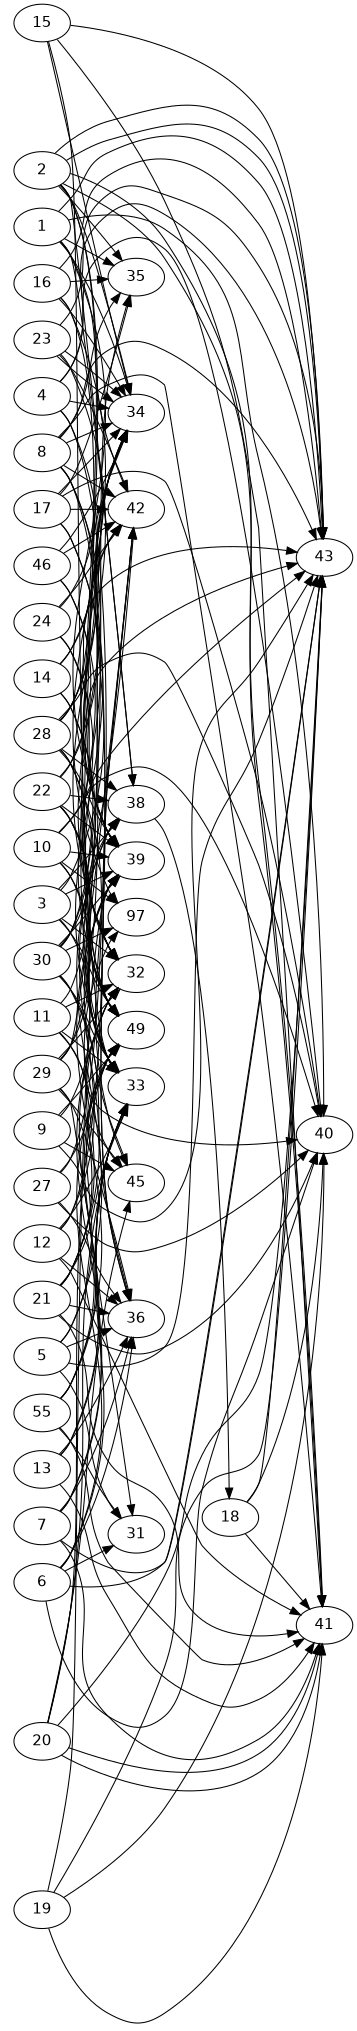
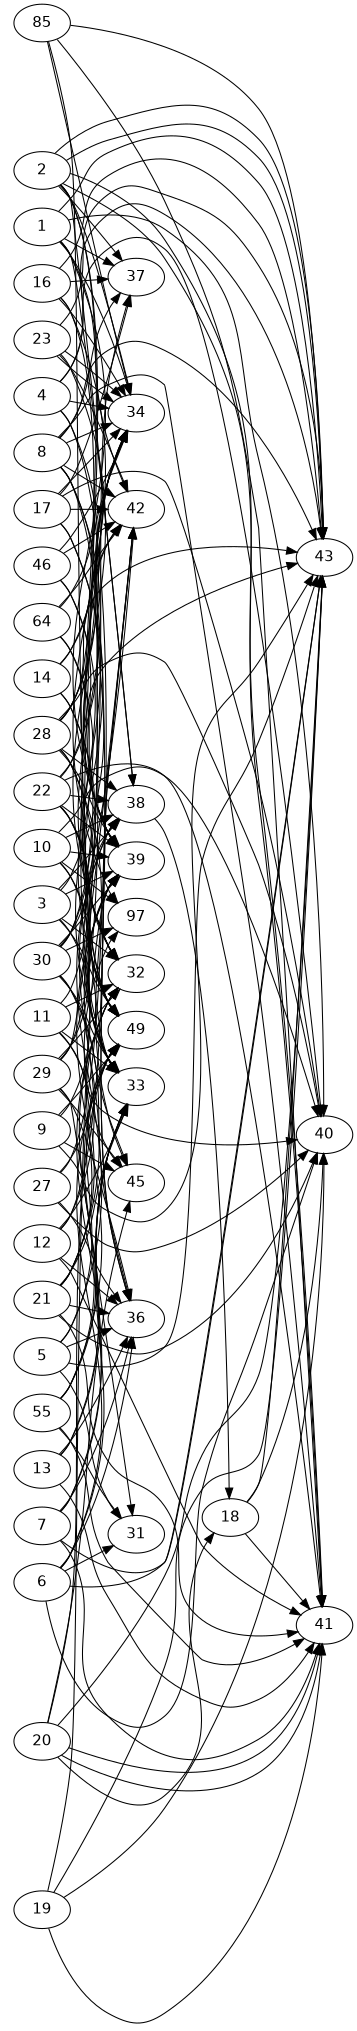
(42, 23) -> (42, 23)
(136, 277) -> (136, 277)
(42, 622) -> (42, 622)
(165, 694) -> (84, 829)
none -> (257, 1129)
(83, 1418) -> (200, 1734)
